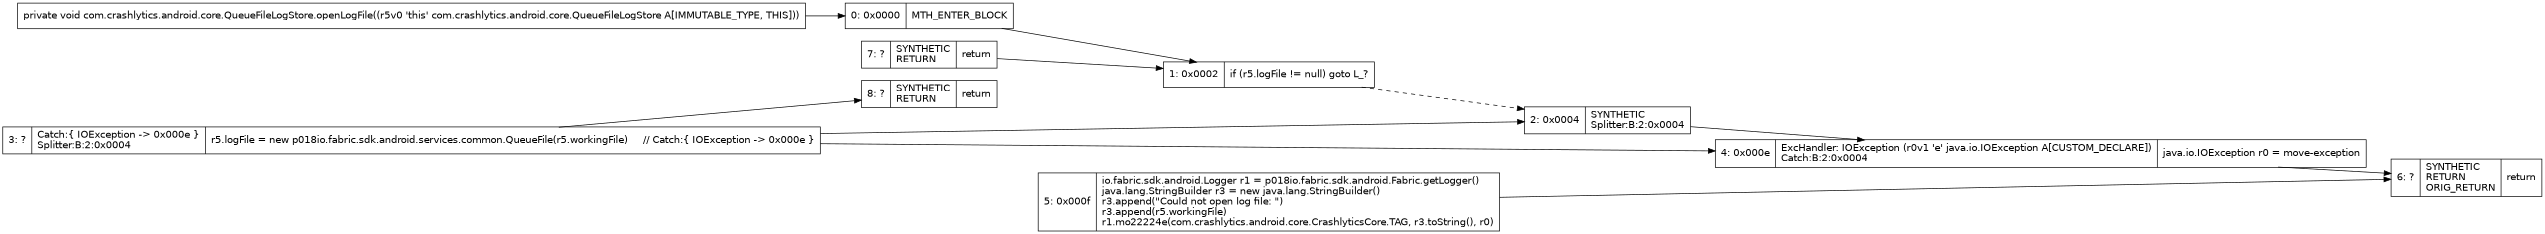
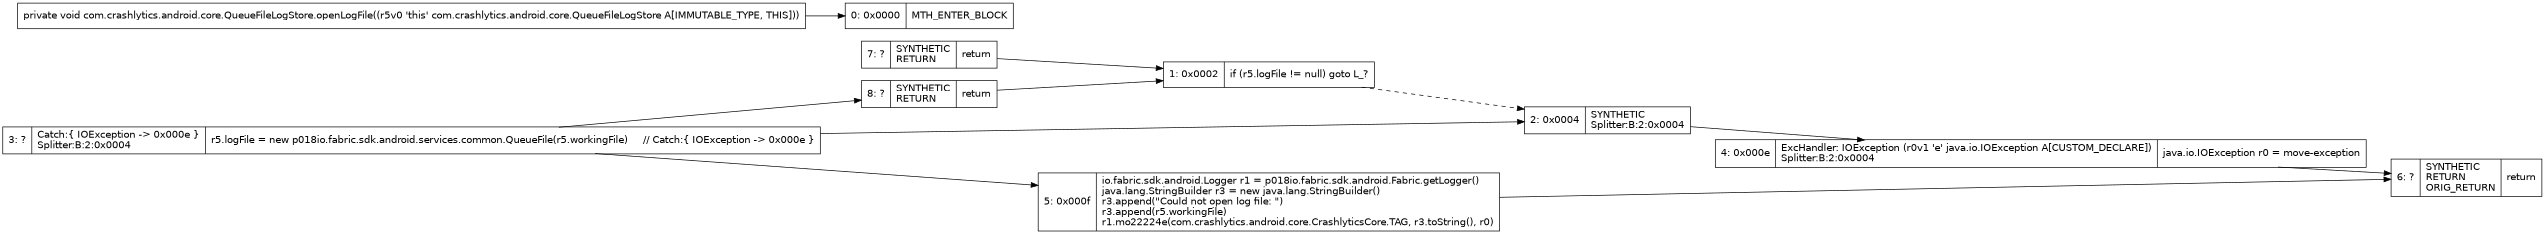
(1096, 45) -> (1077, 86)
(1264, 147) -> (813, 169)
(1825, 158) -> (1828, 158)
